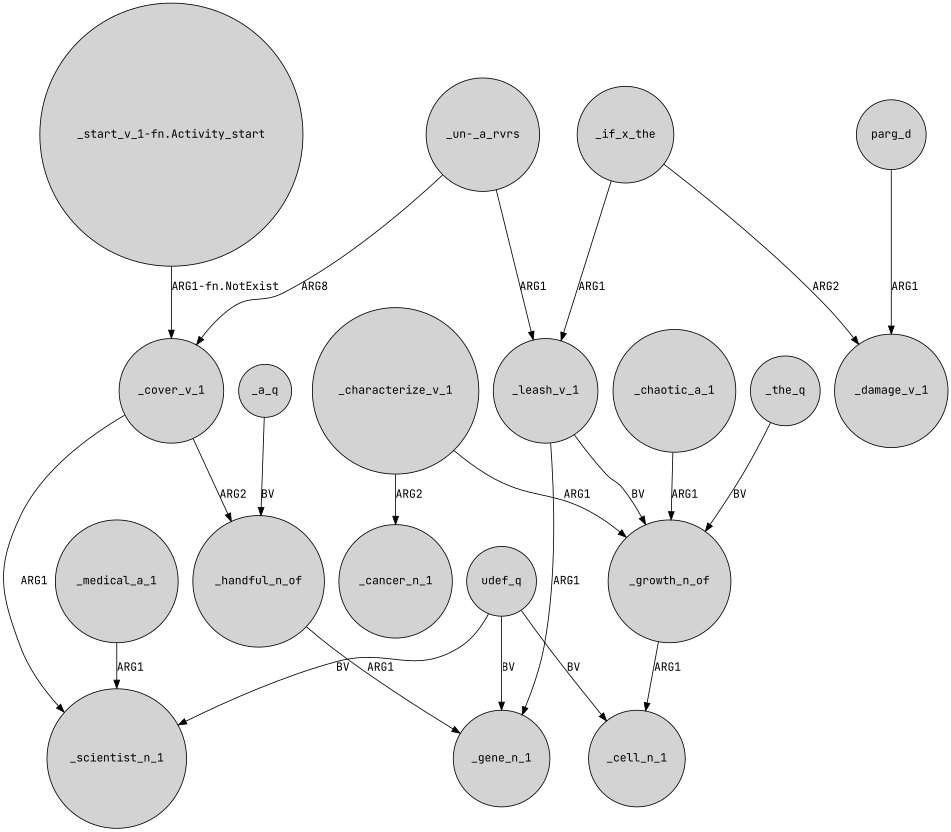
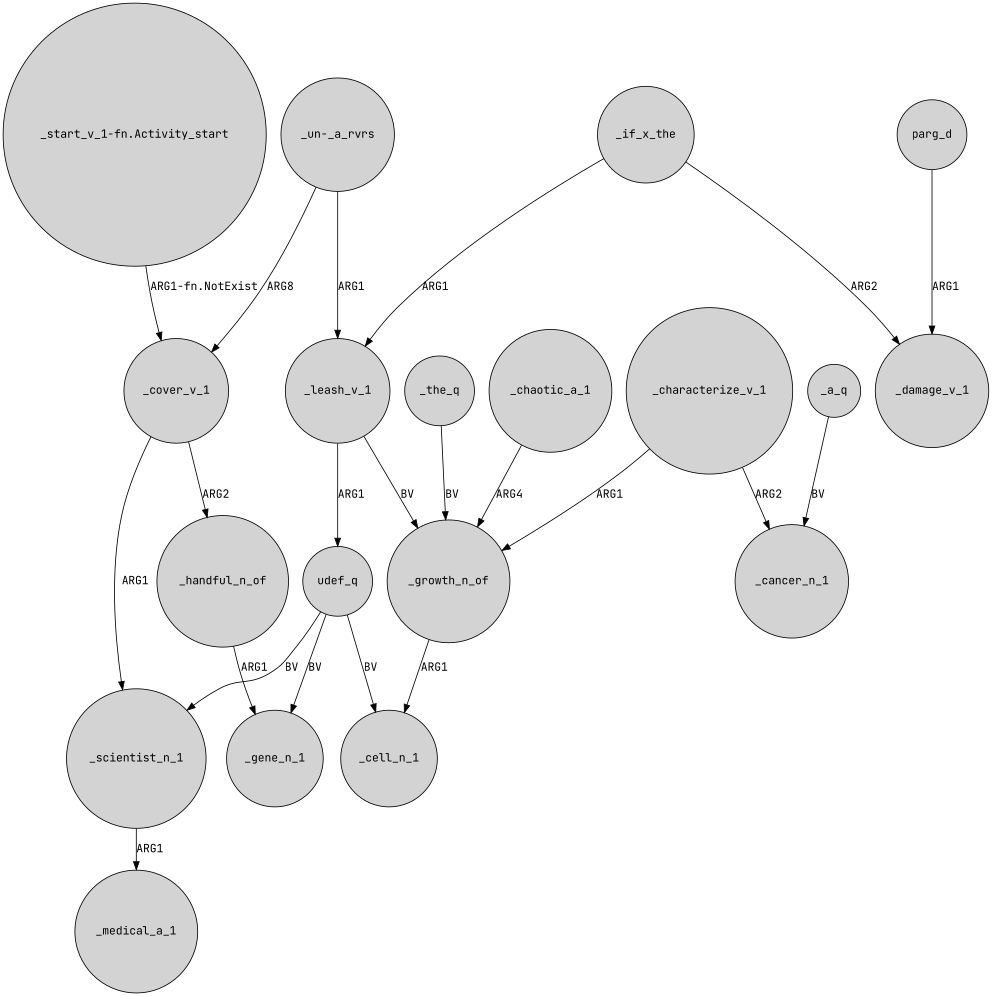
(263, 462) -> (817, 467)
(685, 495) -> (510, 495)
(552, 577) -> (338, 491)
(117, 661) -> (136, 845)
